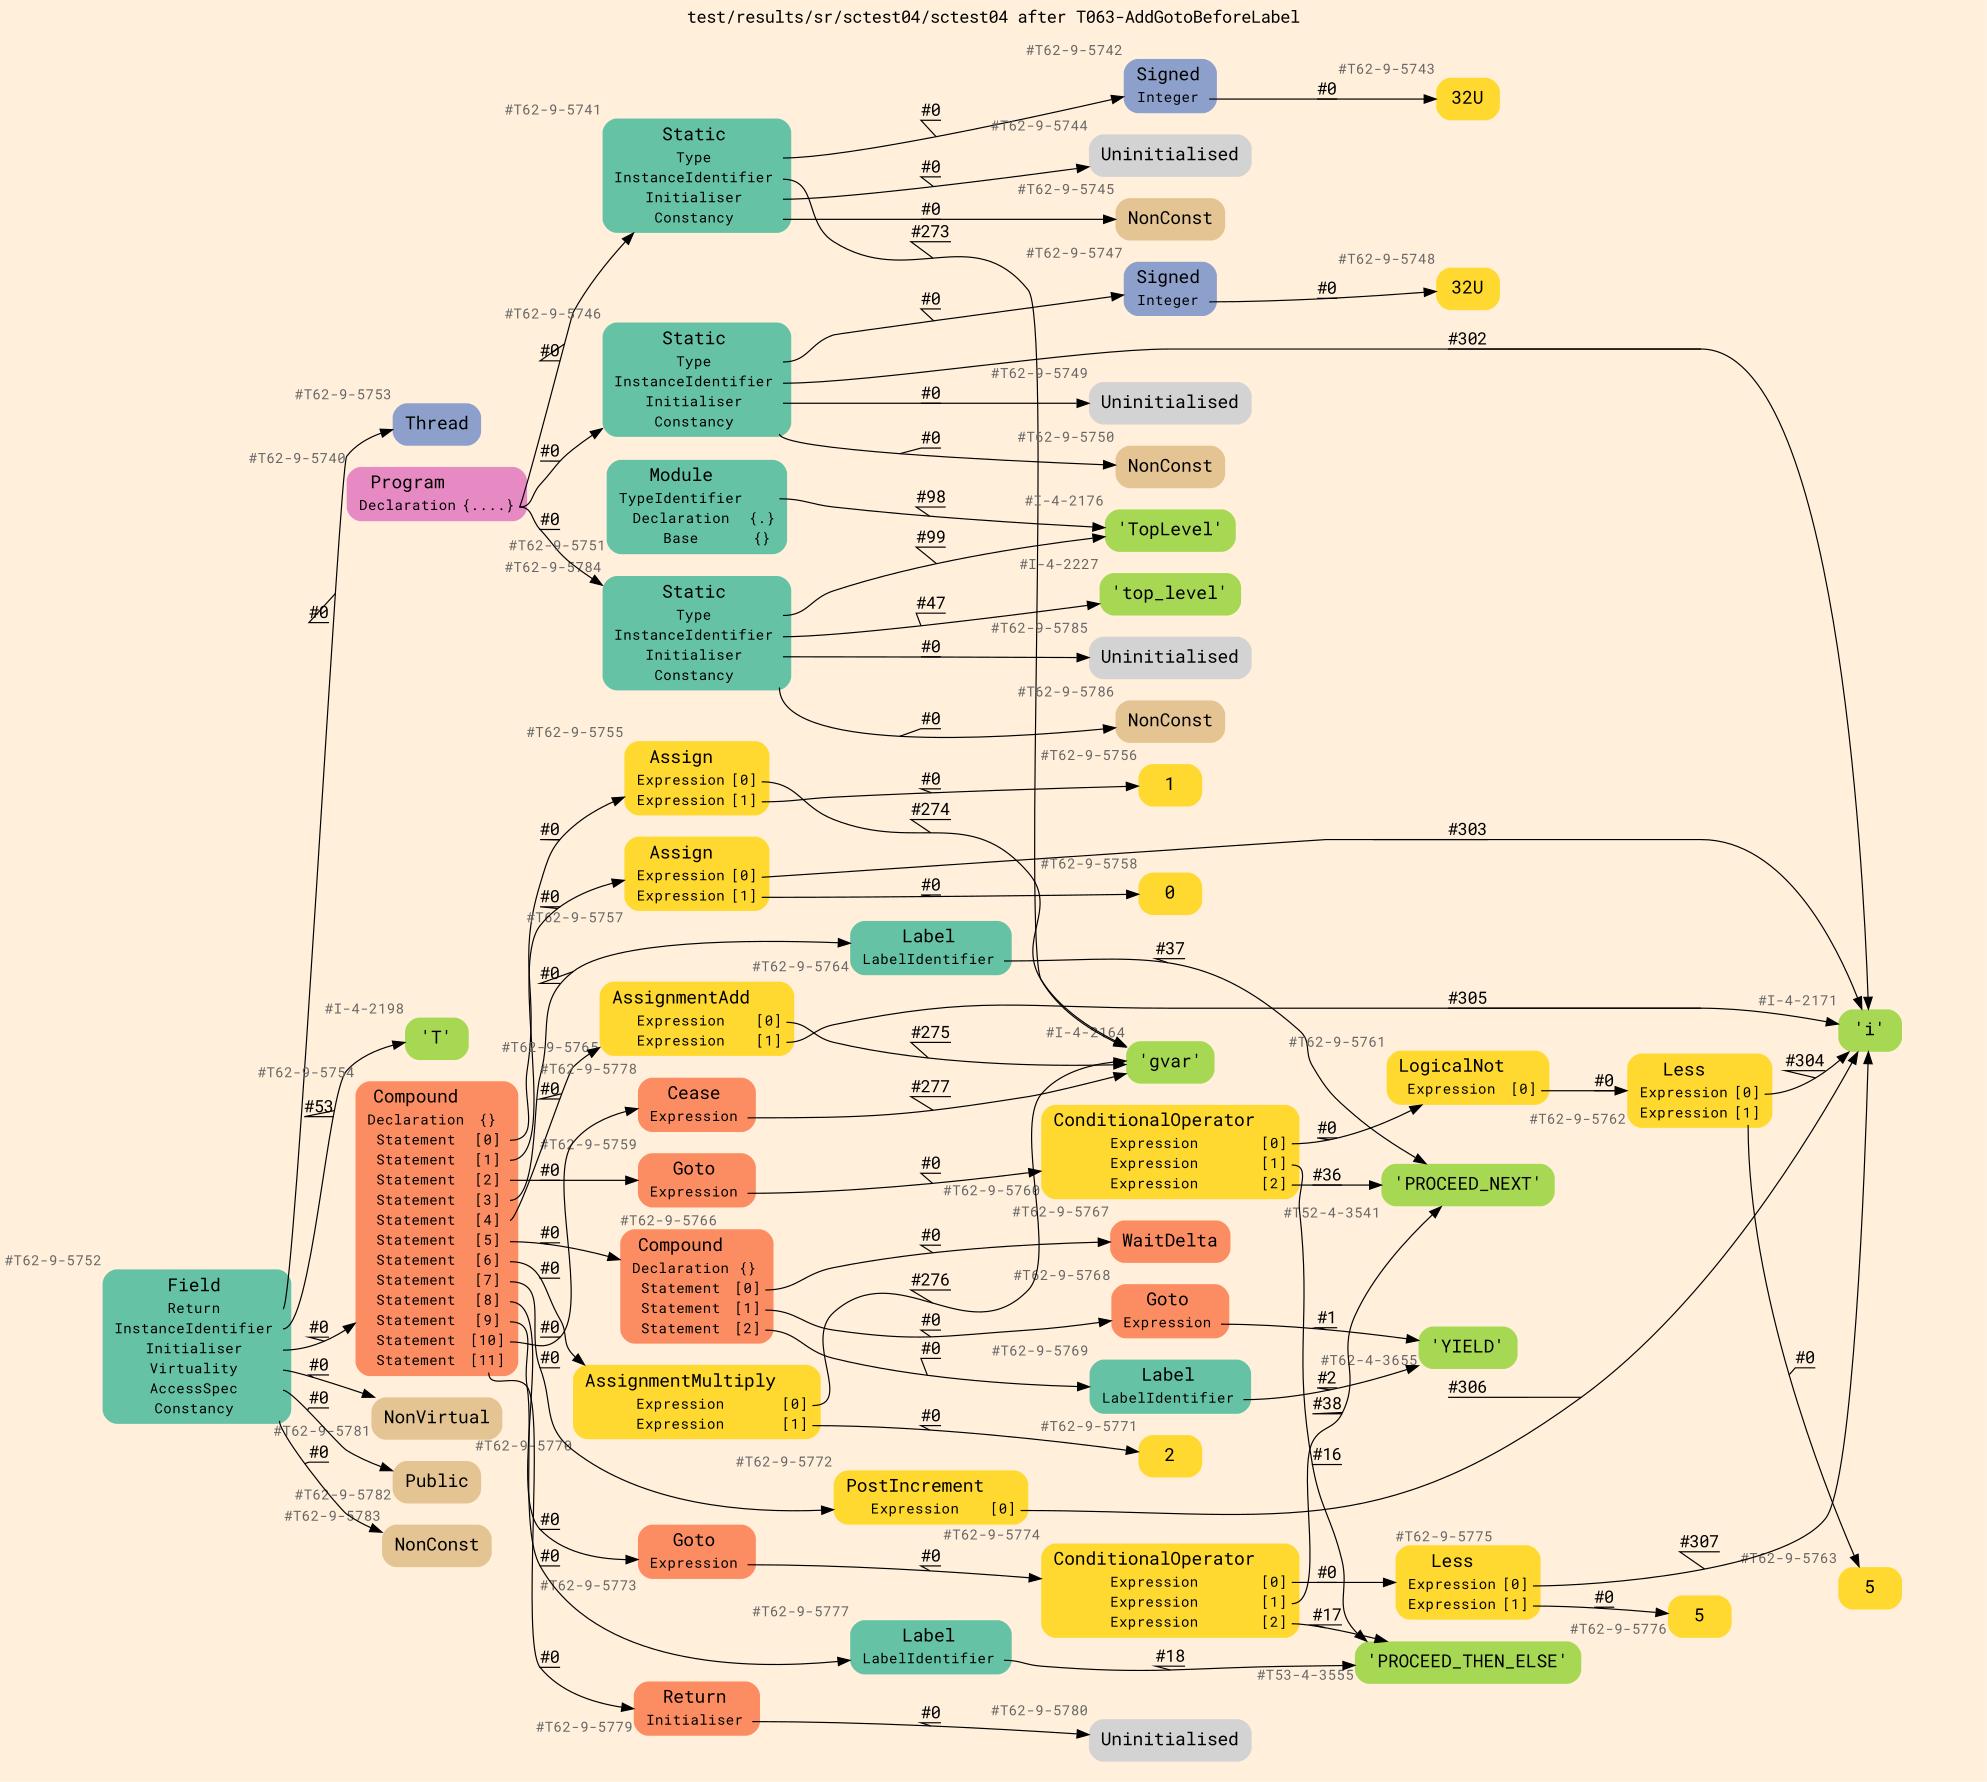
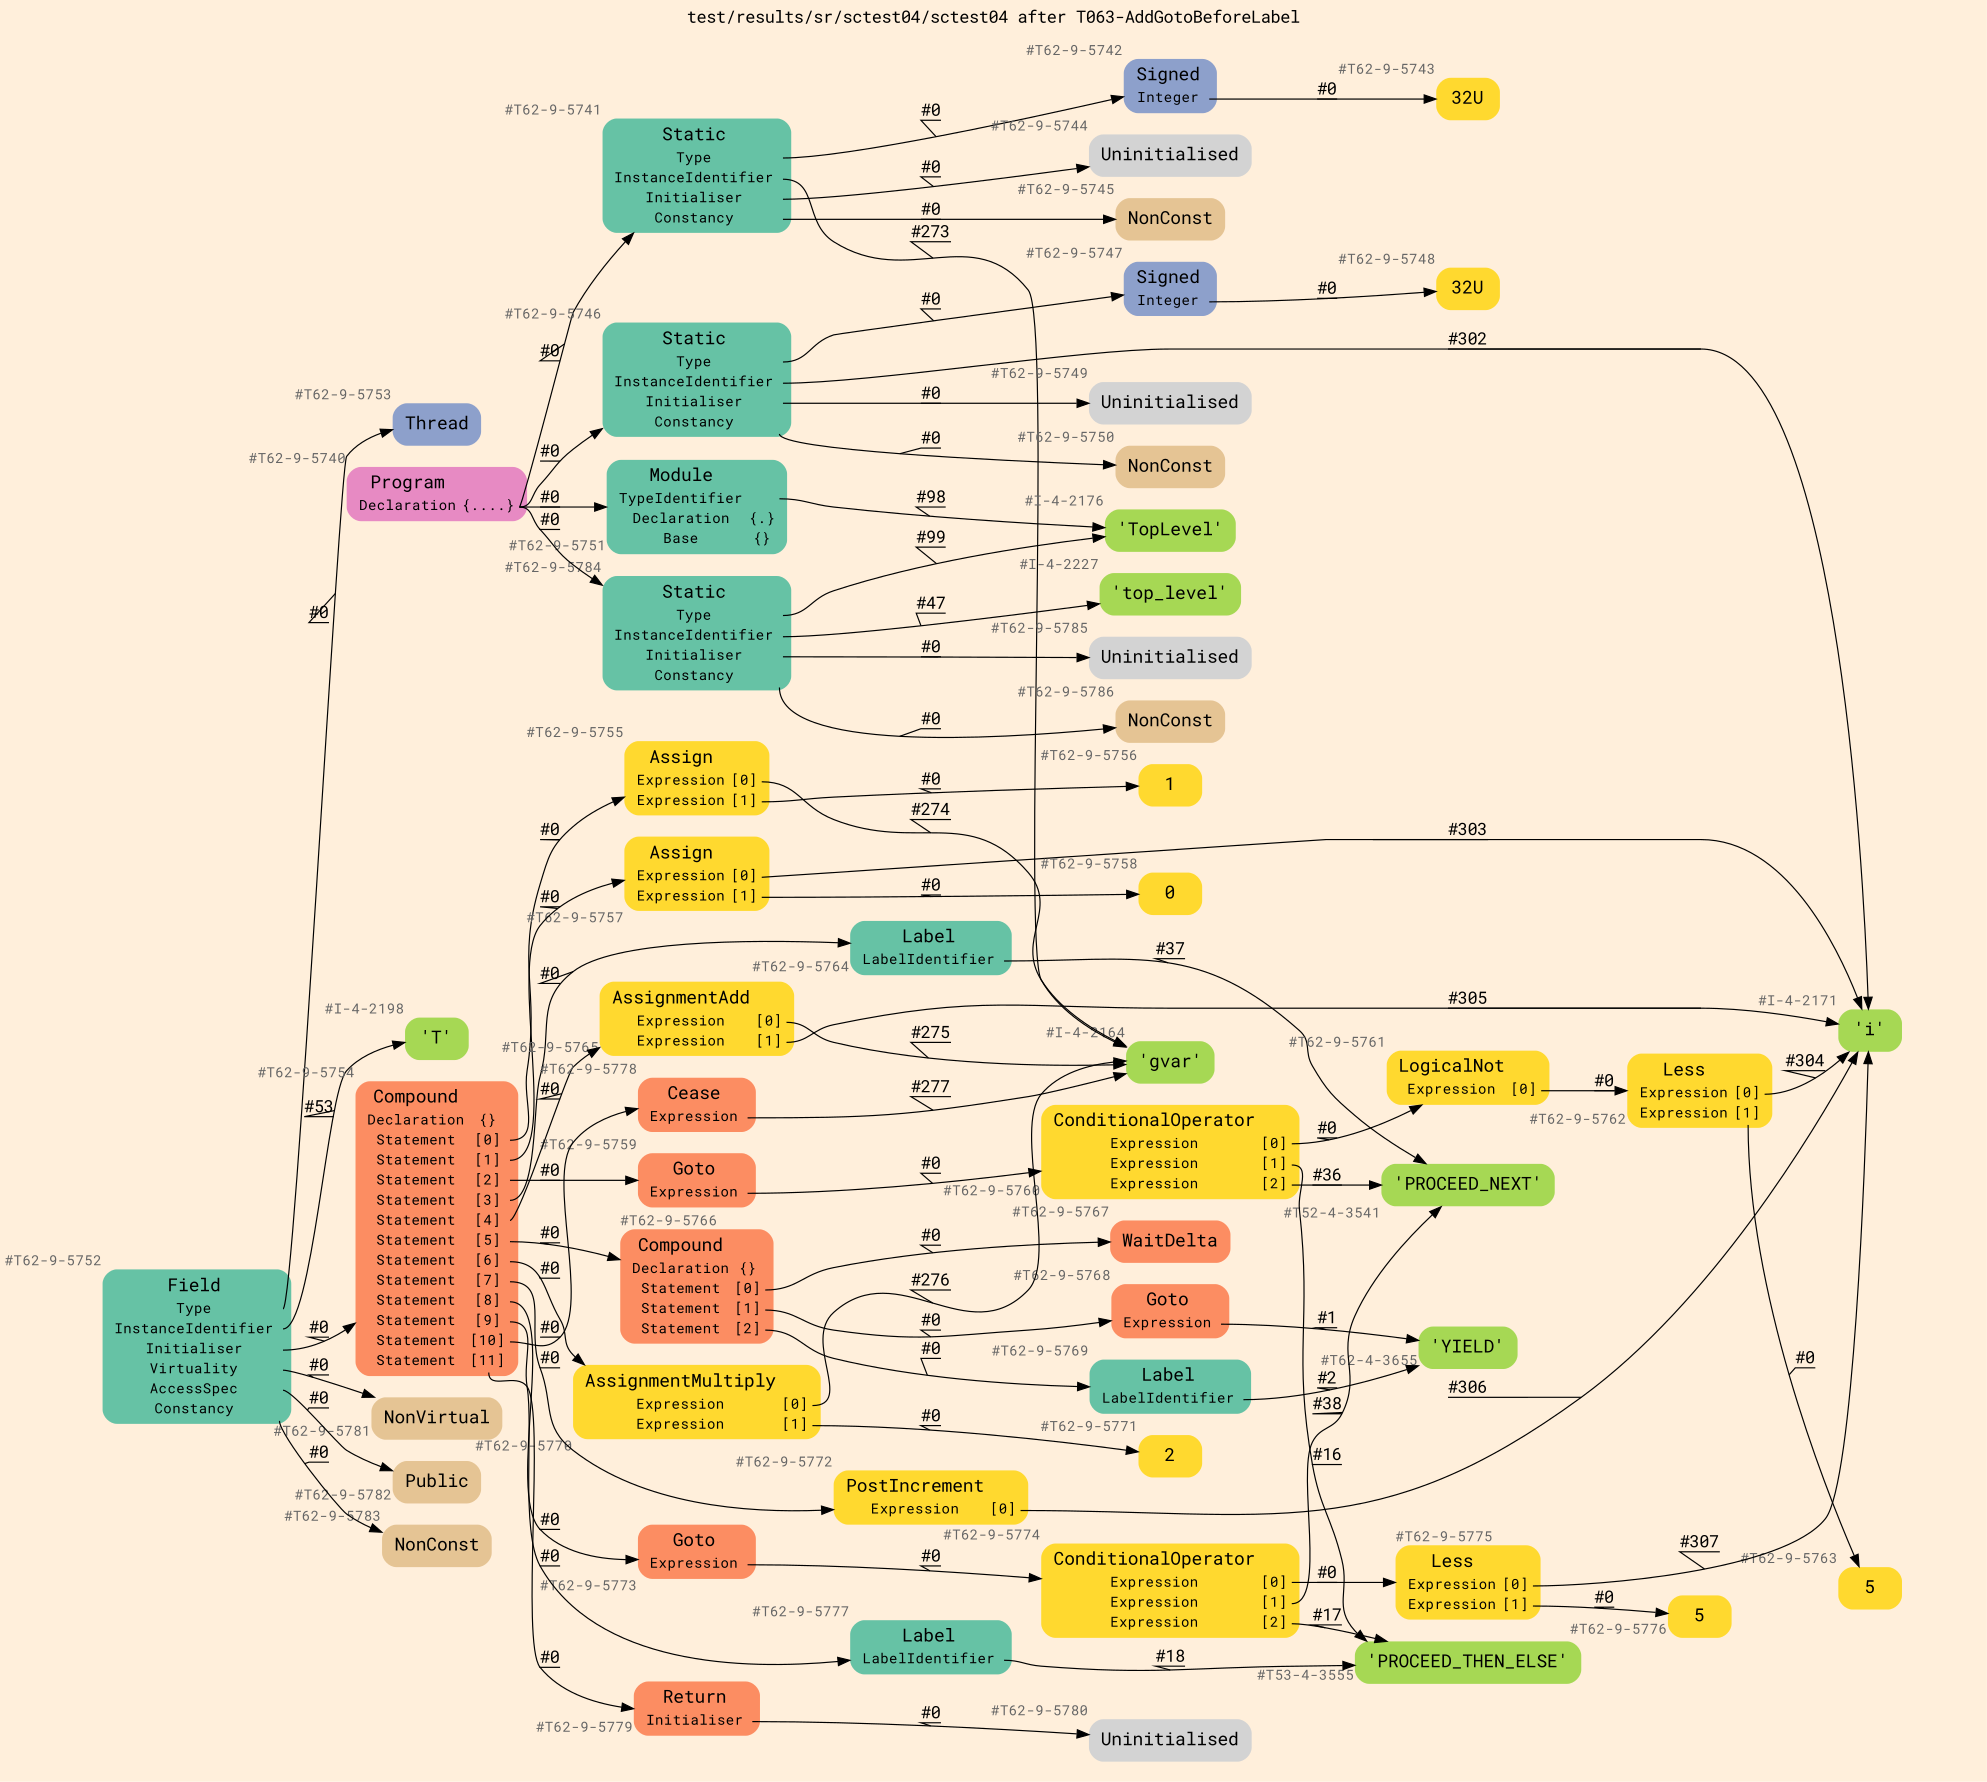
none -> (557, 507)
(195, 1309) -> (195, 1309)
